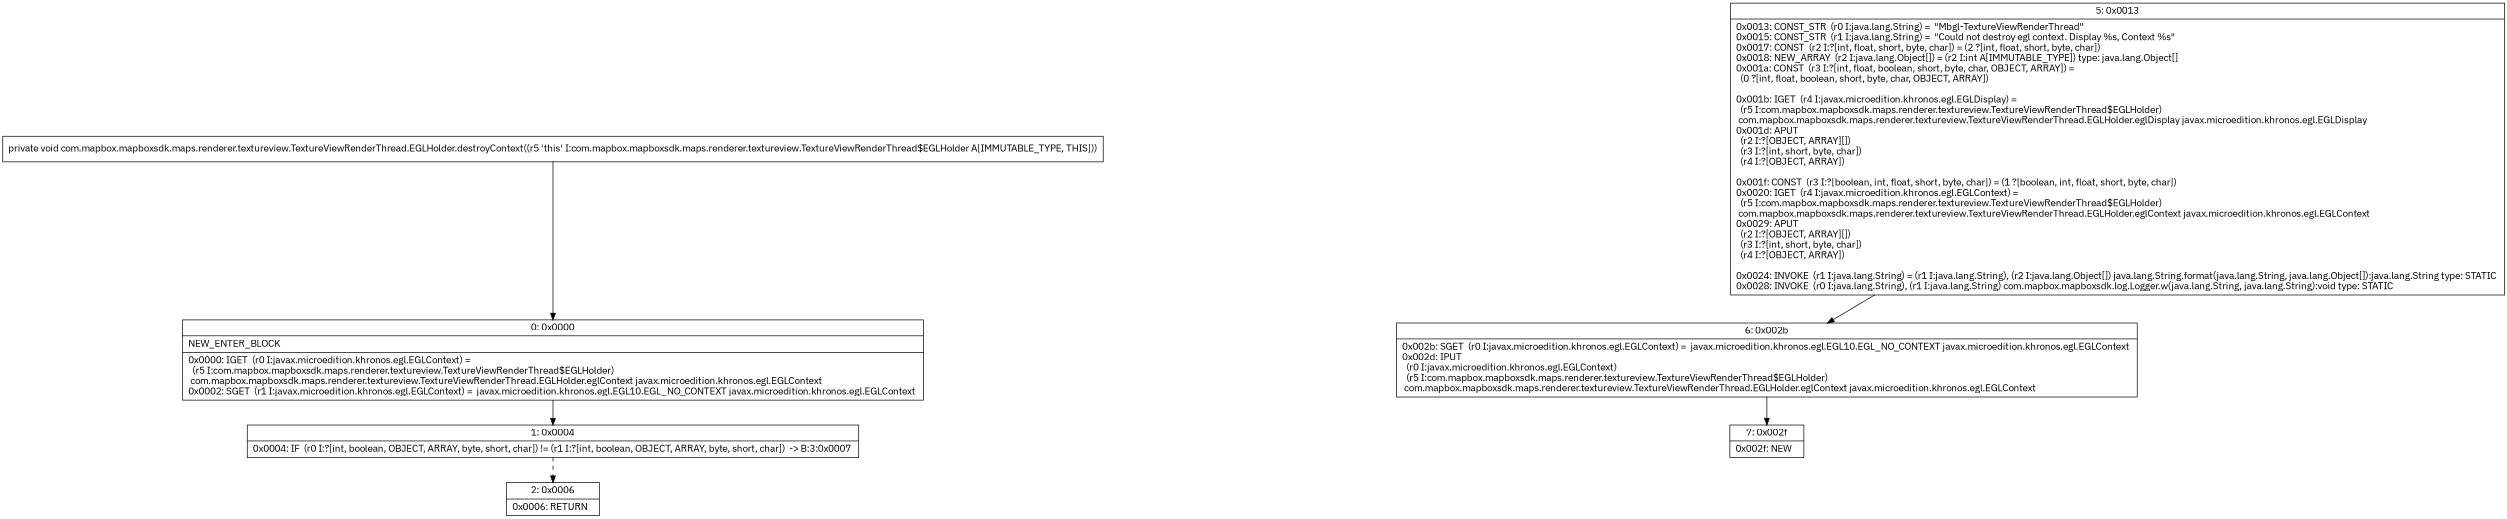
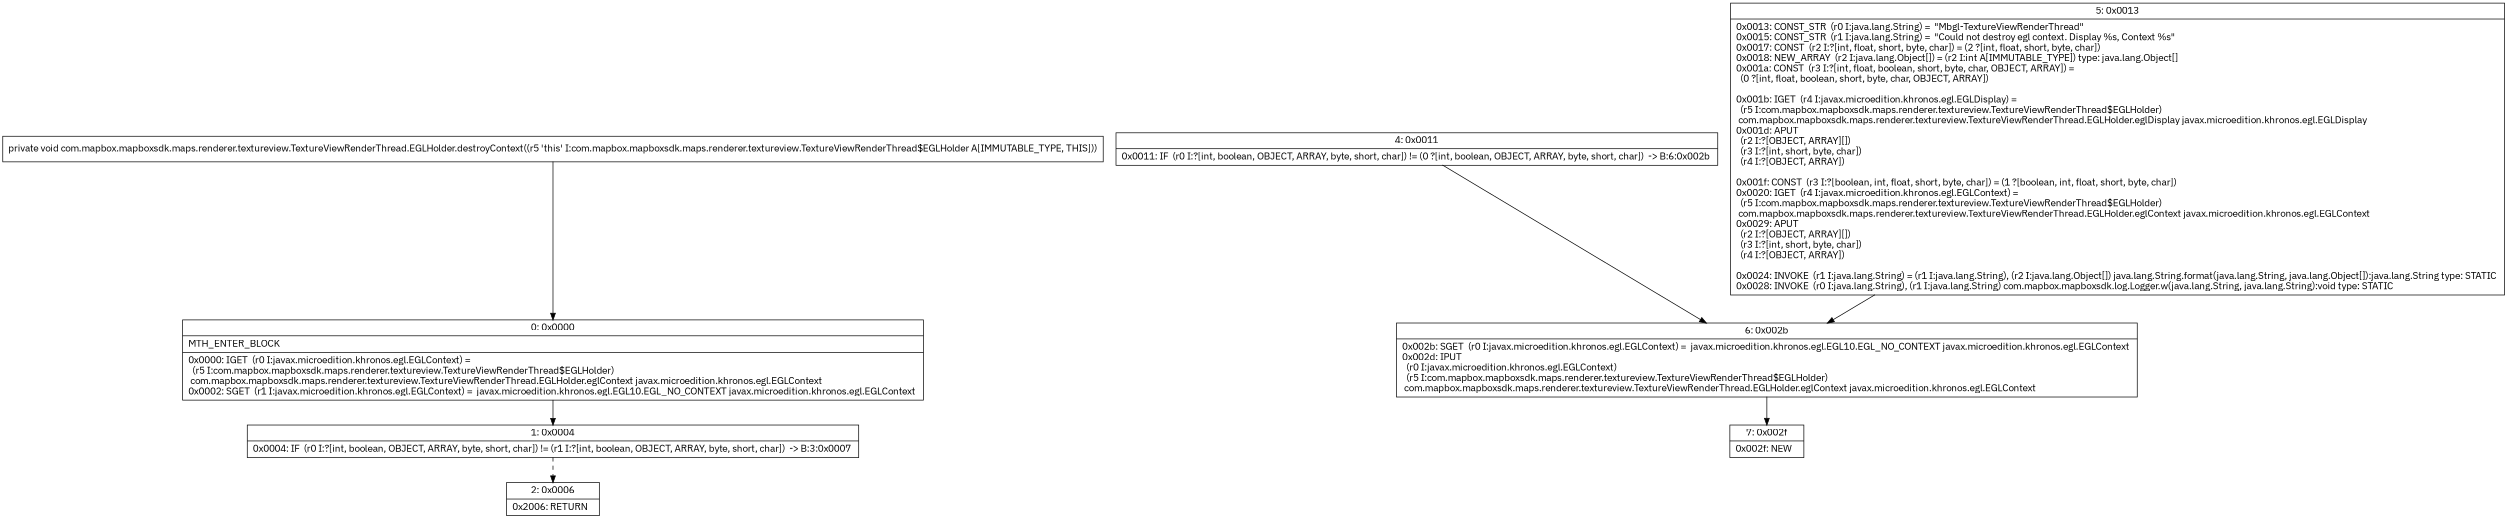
none -> (1417, 149)
(234, 344) -> (234, 344)
(553, 507) -> (553, 507)
